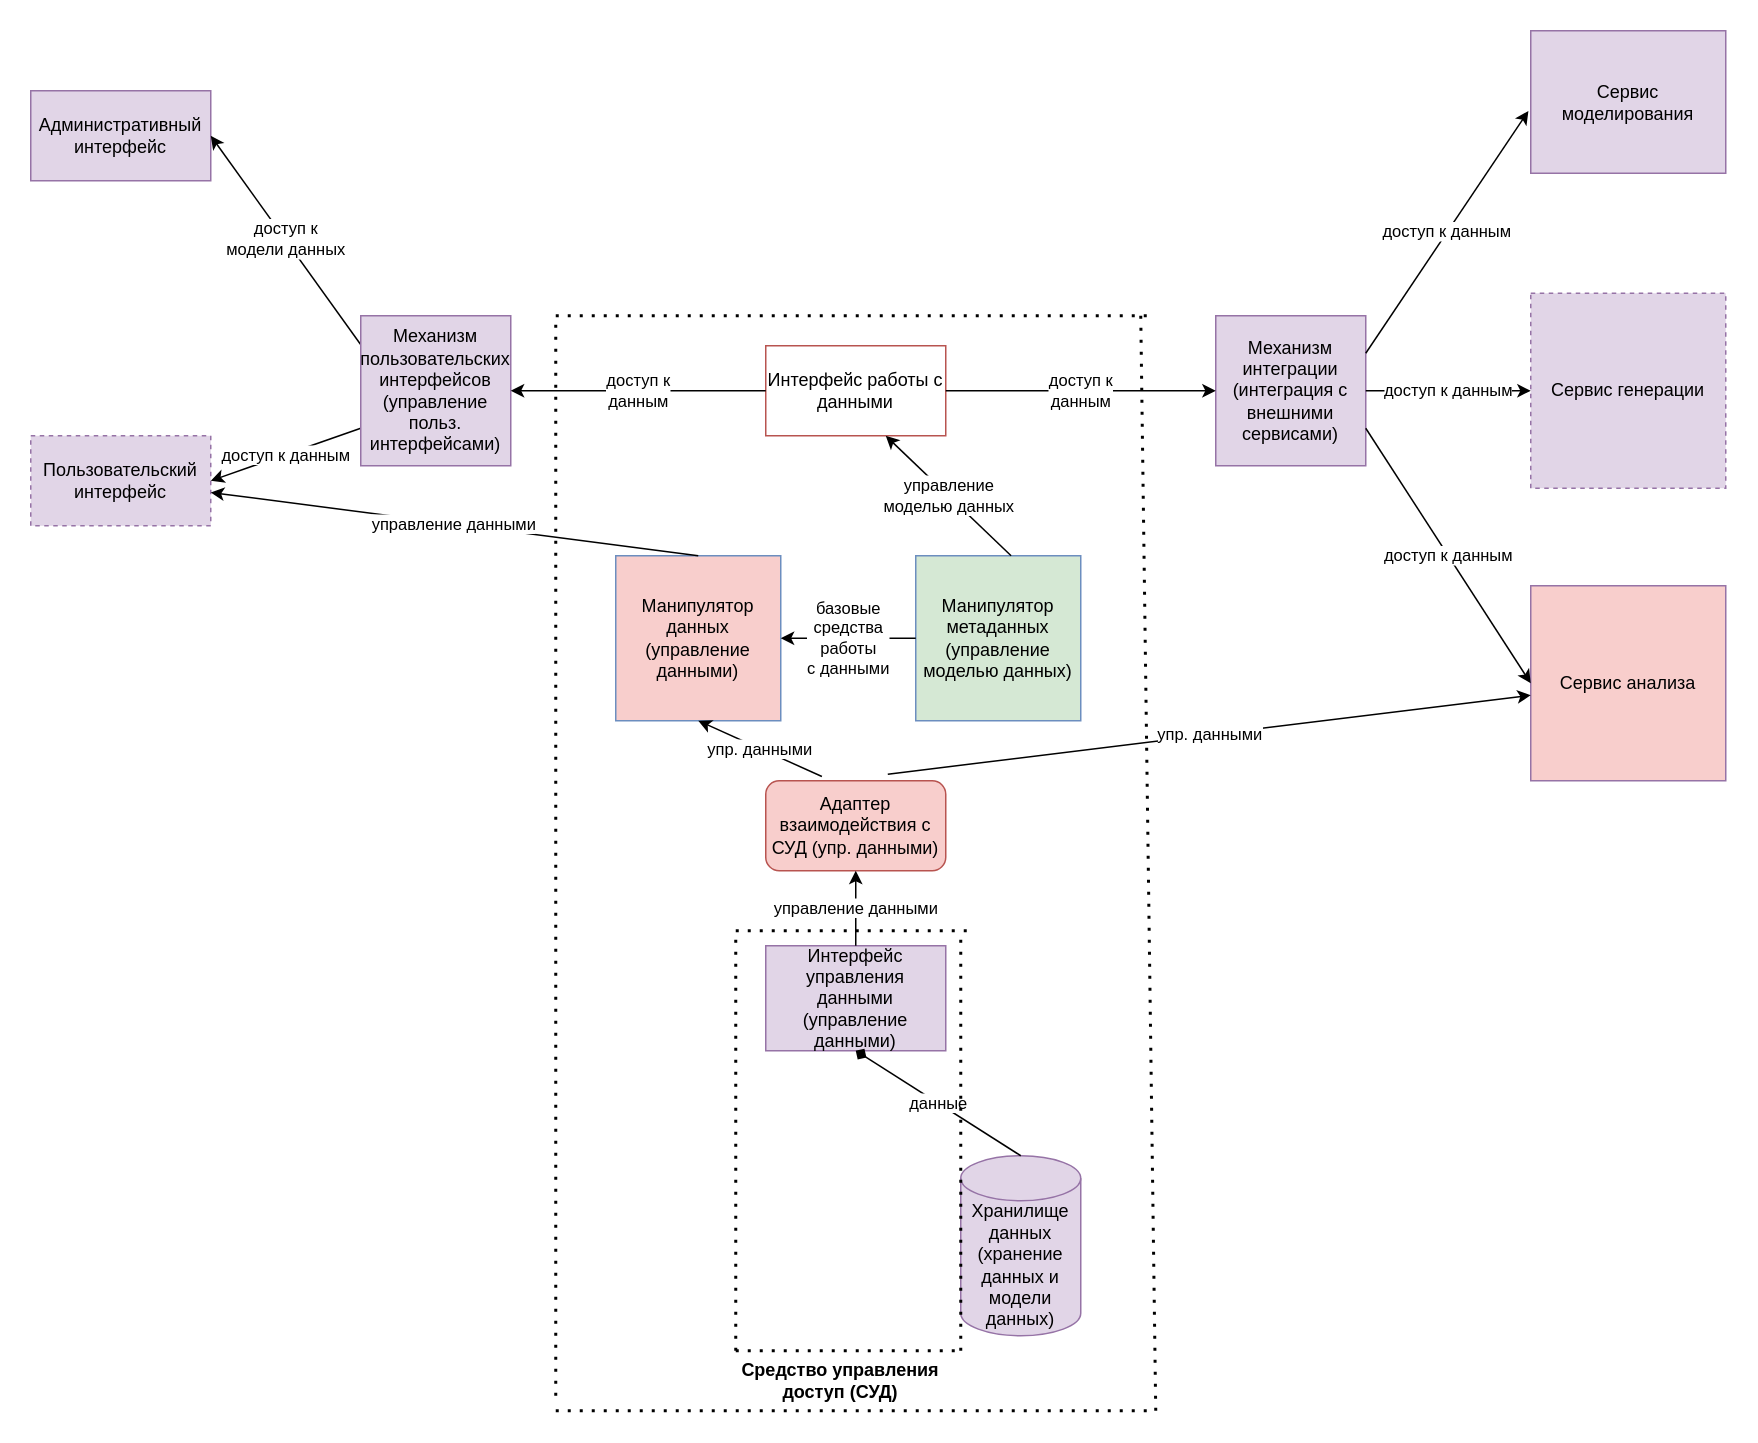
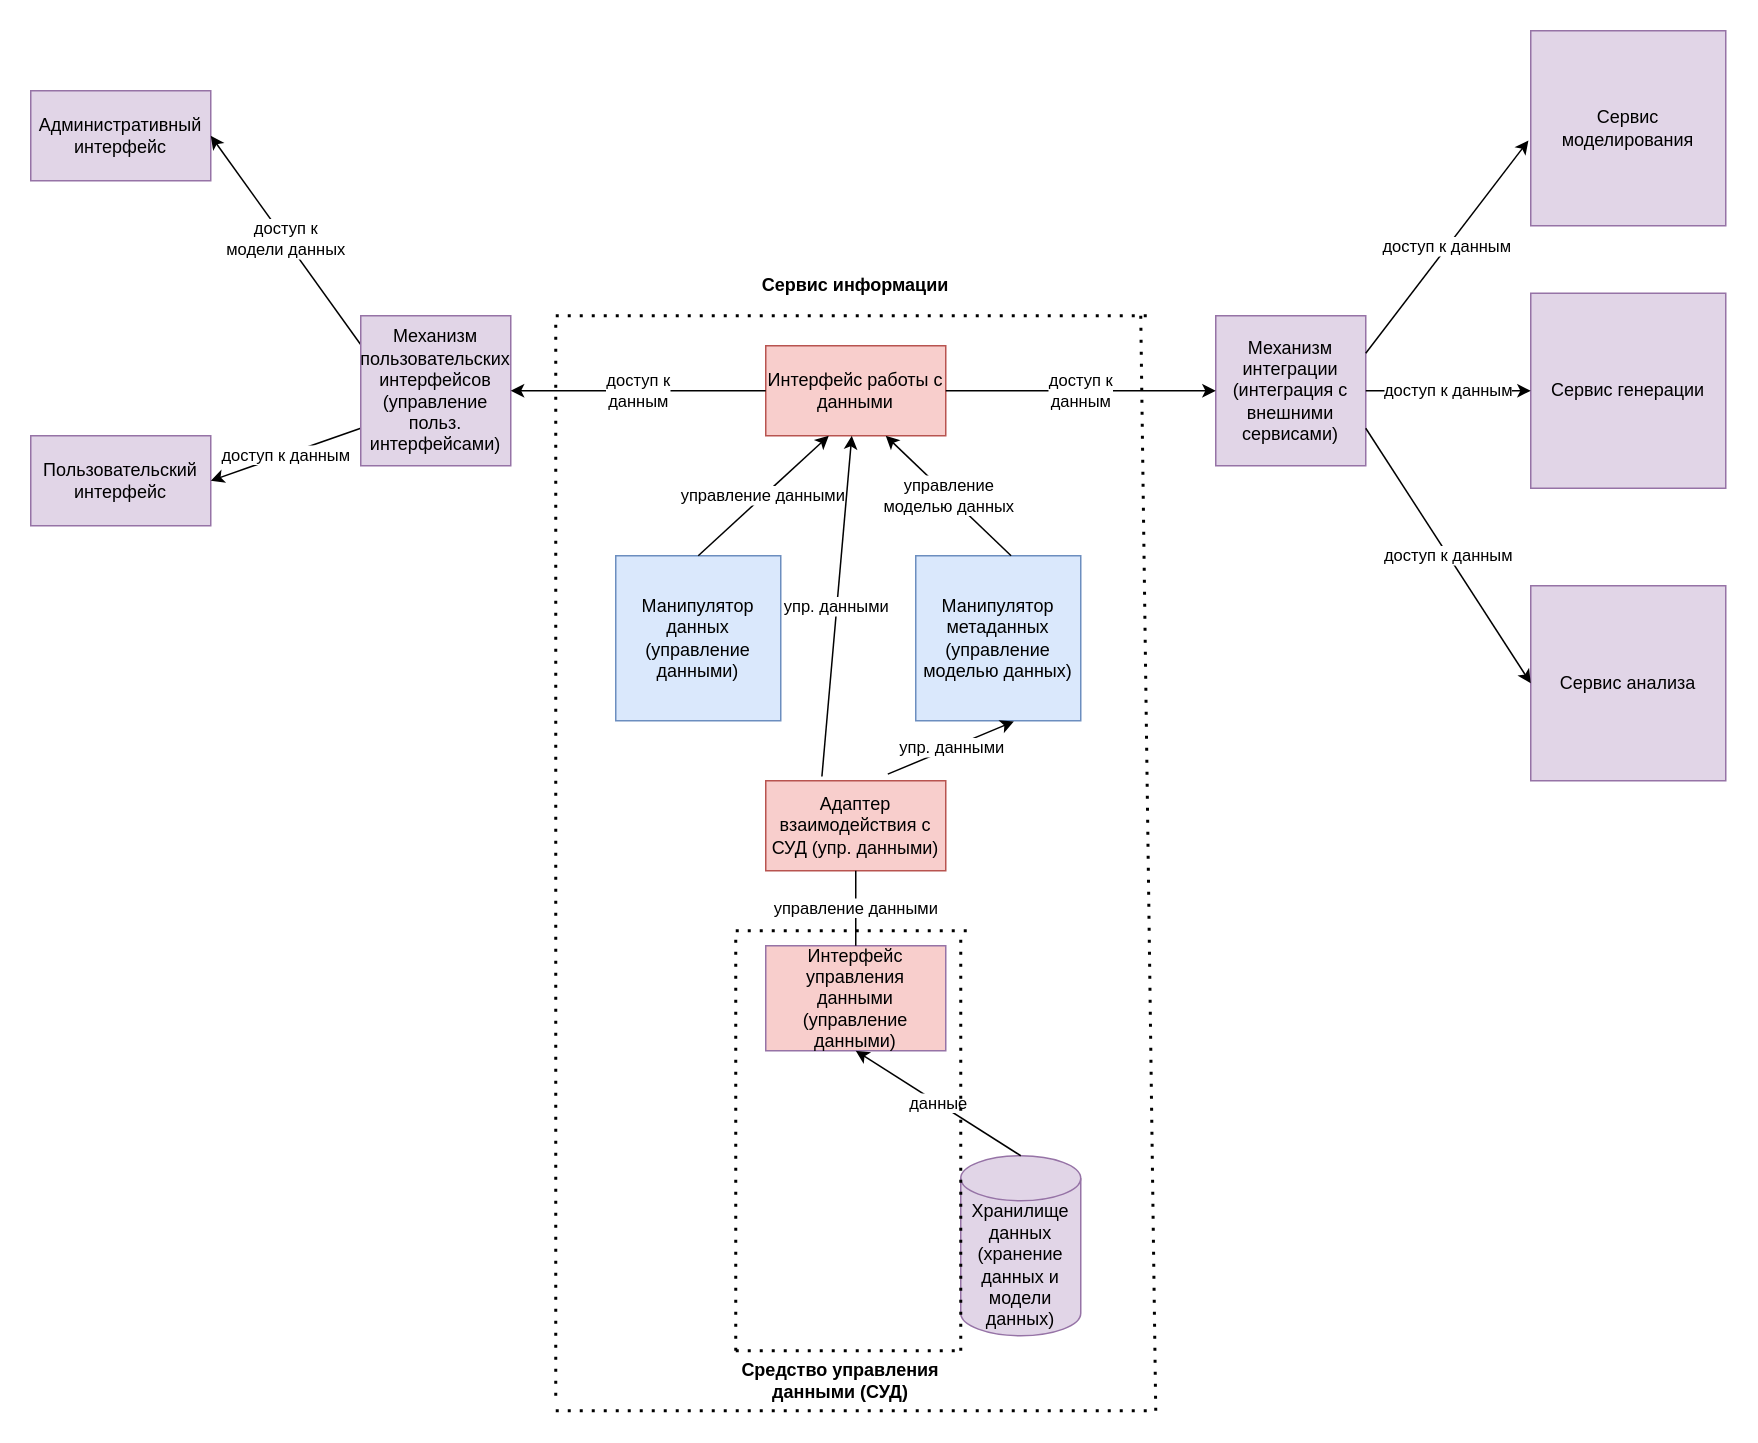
(1628, 102) -> (1628, 128)
none -> (856, 286)
(856, 391) -> (856, 391)
(1628, 391) -> (1628, 391)
(121, 481) -> (121, 481)
(613, 545) -> (760, 499)
(698, 638) -> (698, 638)
(902, 638) -> none
(998, 638) -> (998, 638)
(1628, 683) -> (1628, 683)
(1205, 735) -> (946, 750)
(785, 760) -> (836, 611)
(856, 826) -> (856, 826)
(856, 882) -> (856, 877)
(856, 998) -> (856, 998)
(866, 1057) -> (865, 1056)
(841, 1381) -> (841, 1381)
